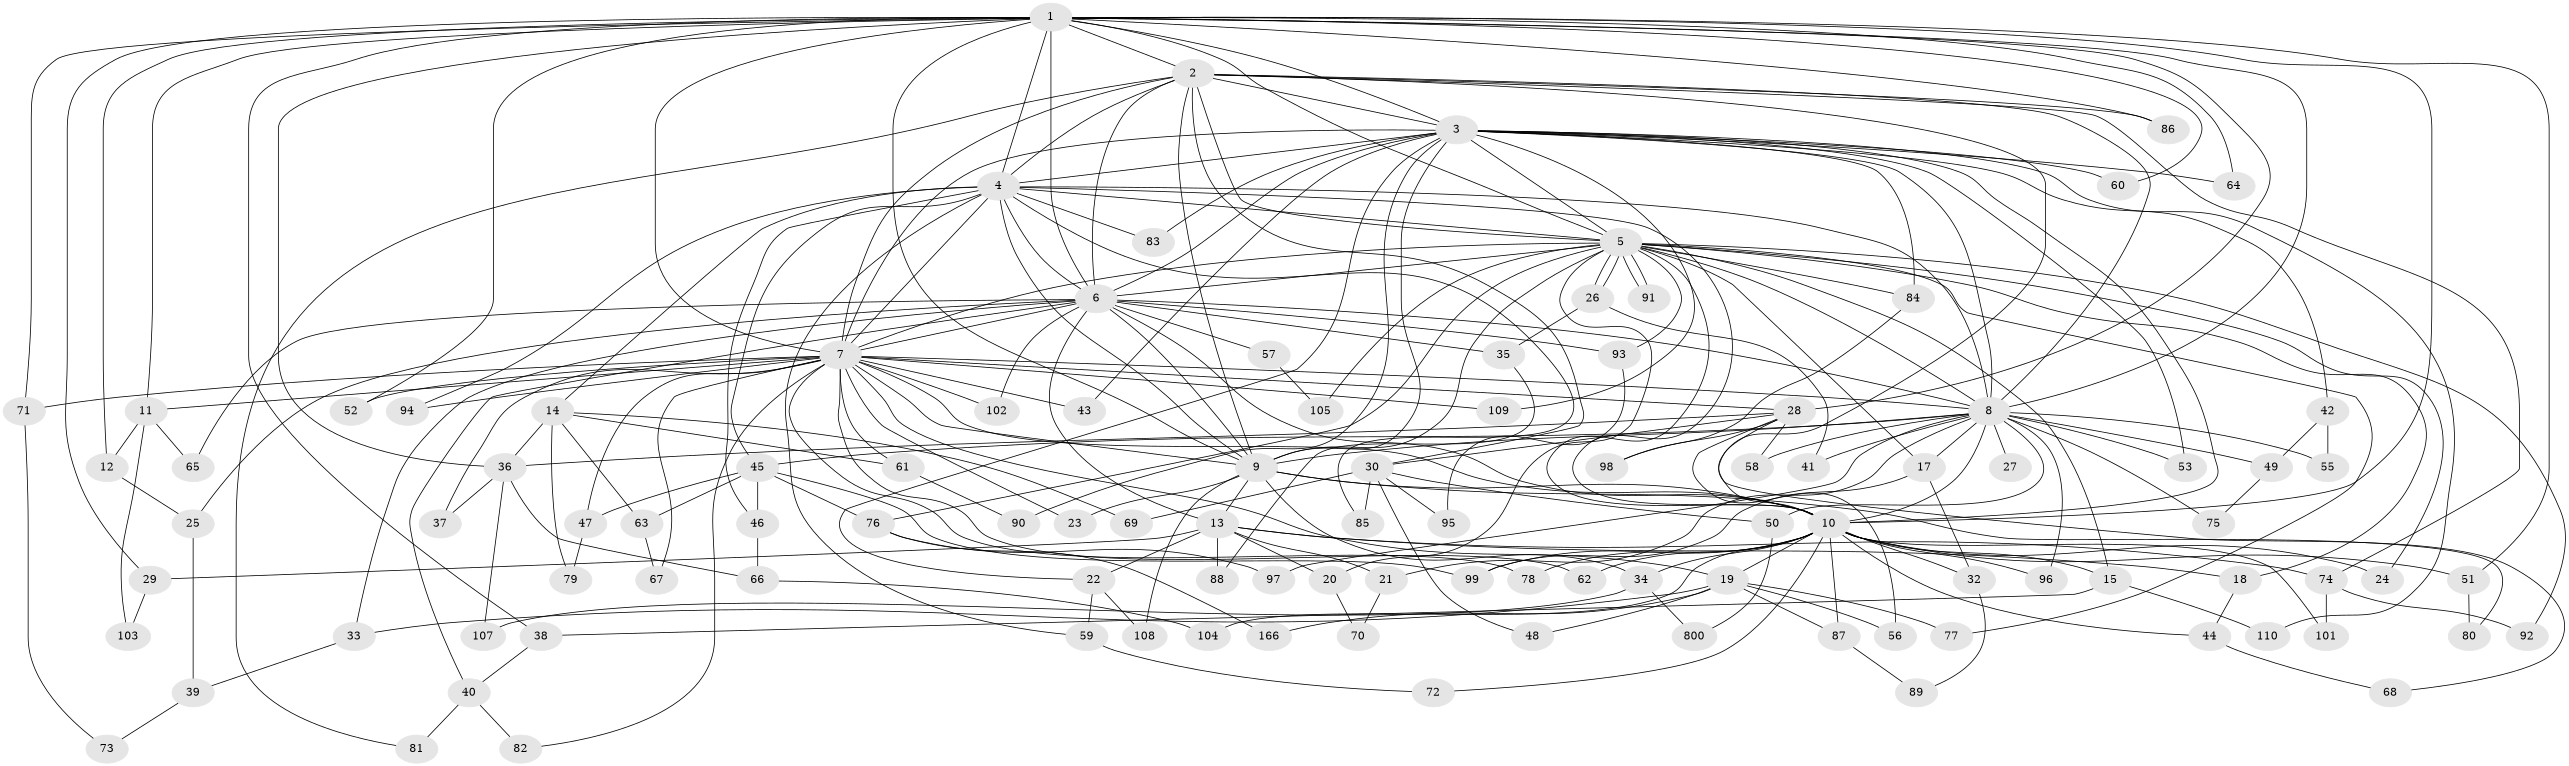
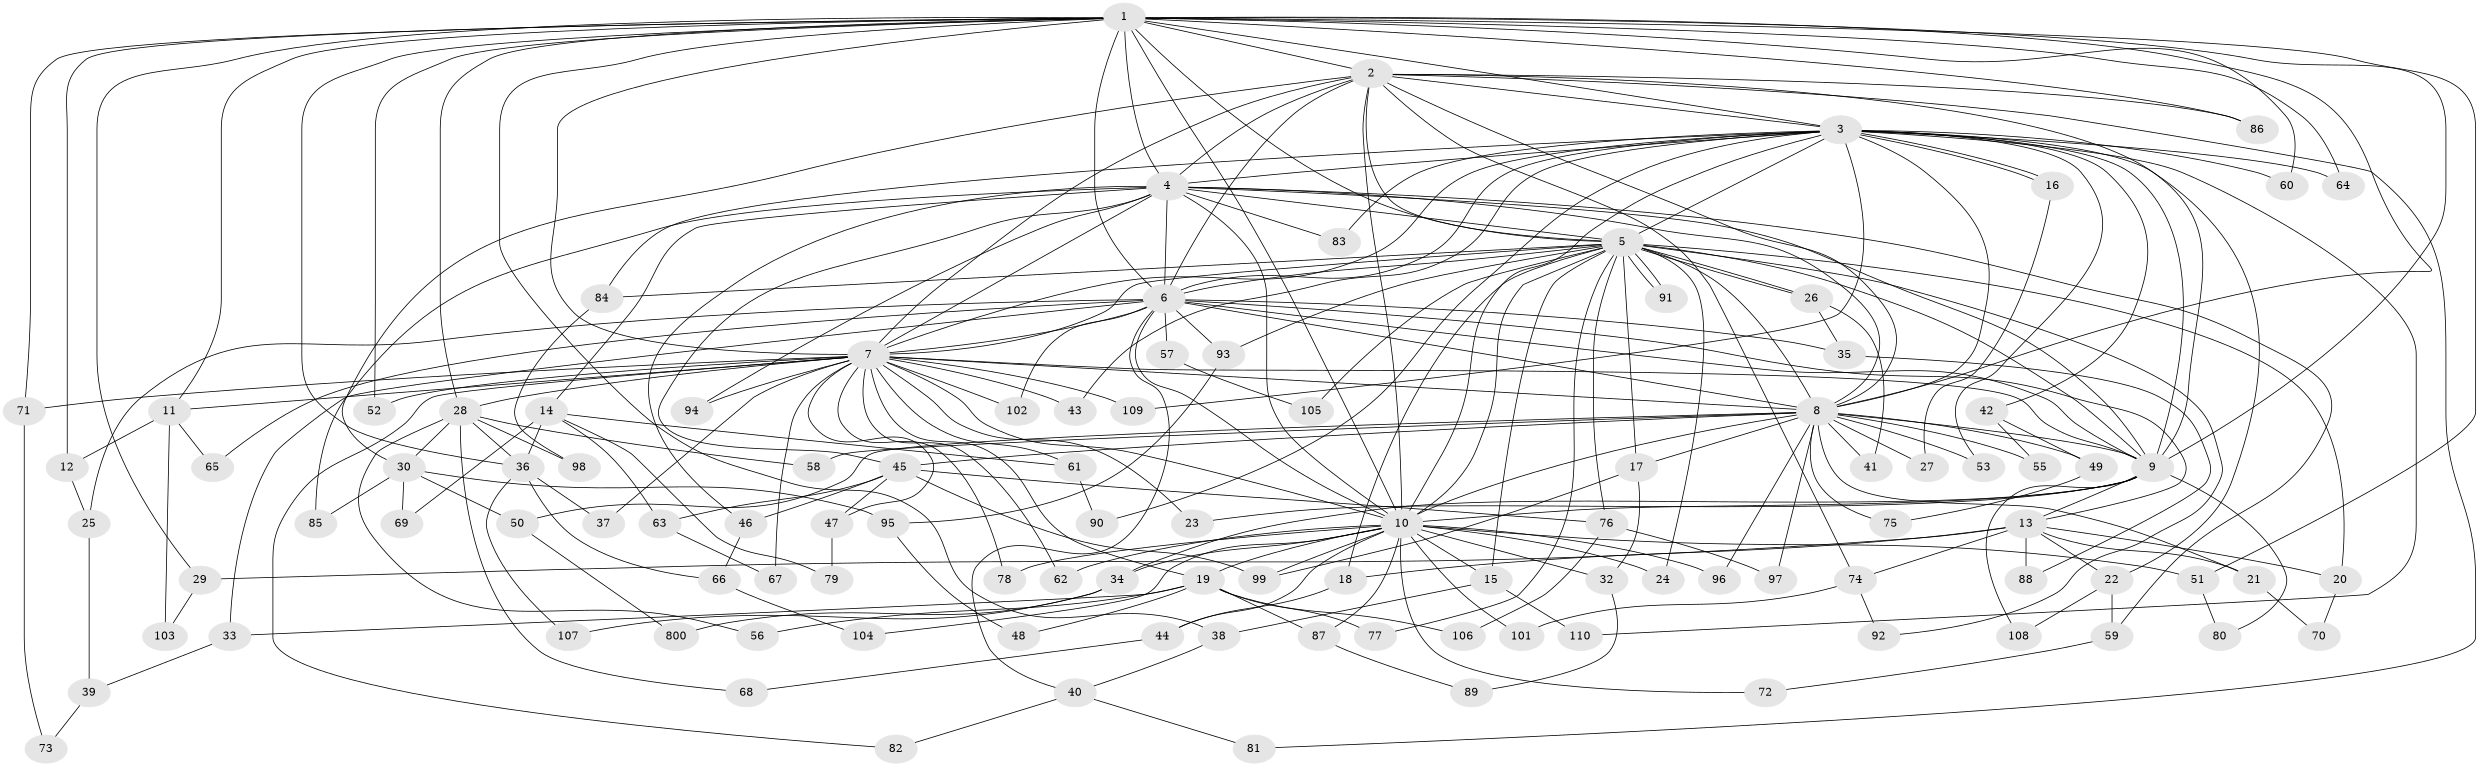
none -> (2053, 186)
(1431, 578) -> (944, 589)
(1269, 637) -> (1463, 637)
